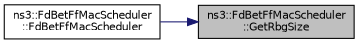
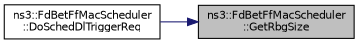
(82, 22) -> (82, 22)
